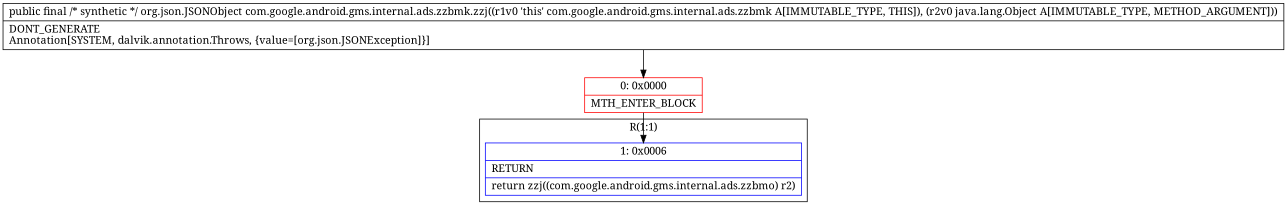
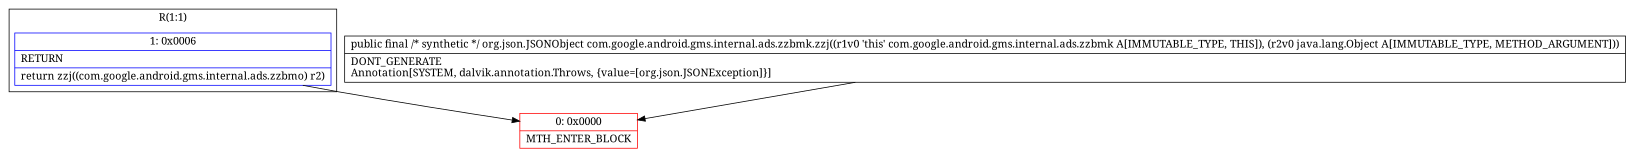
(643, 124) -> (407, 103)
